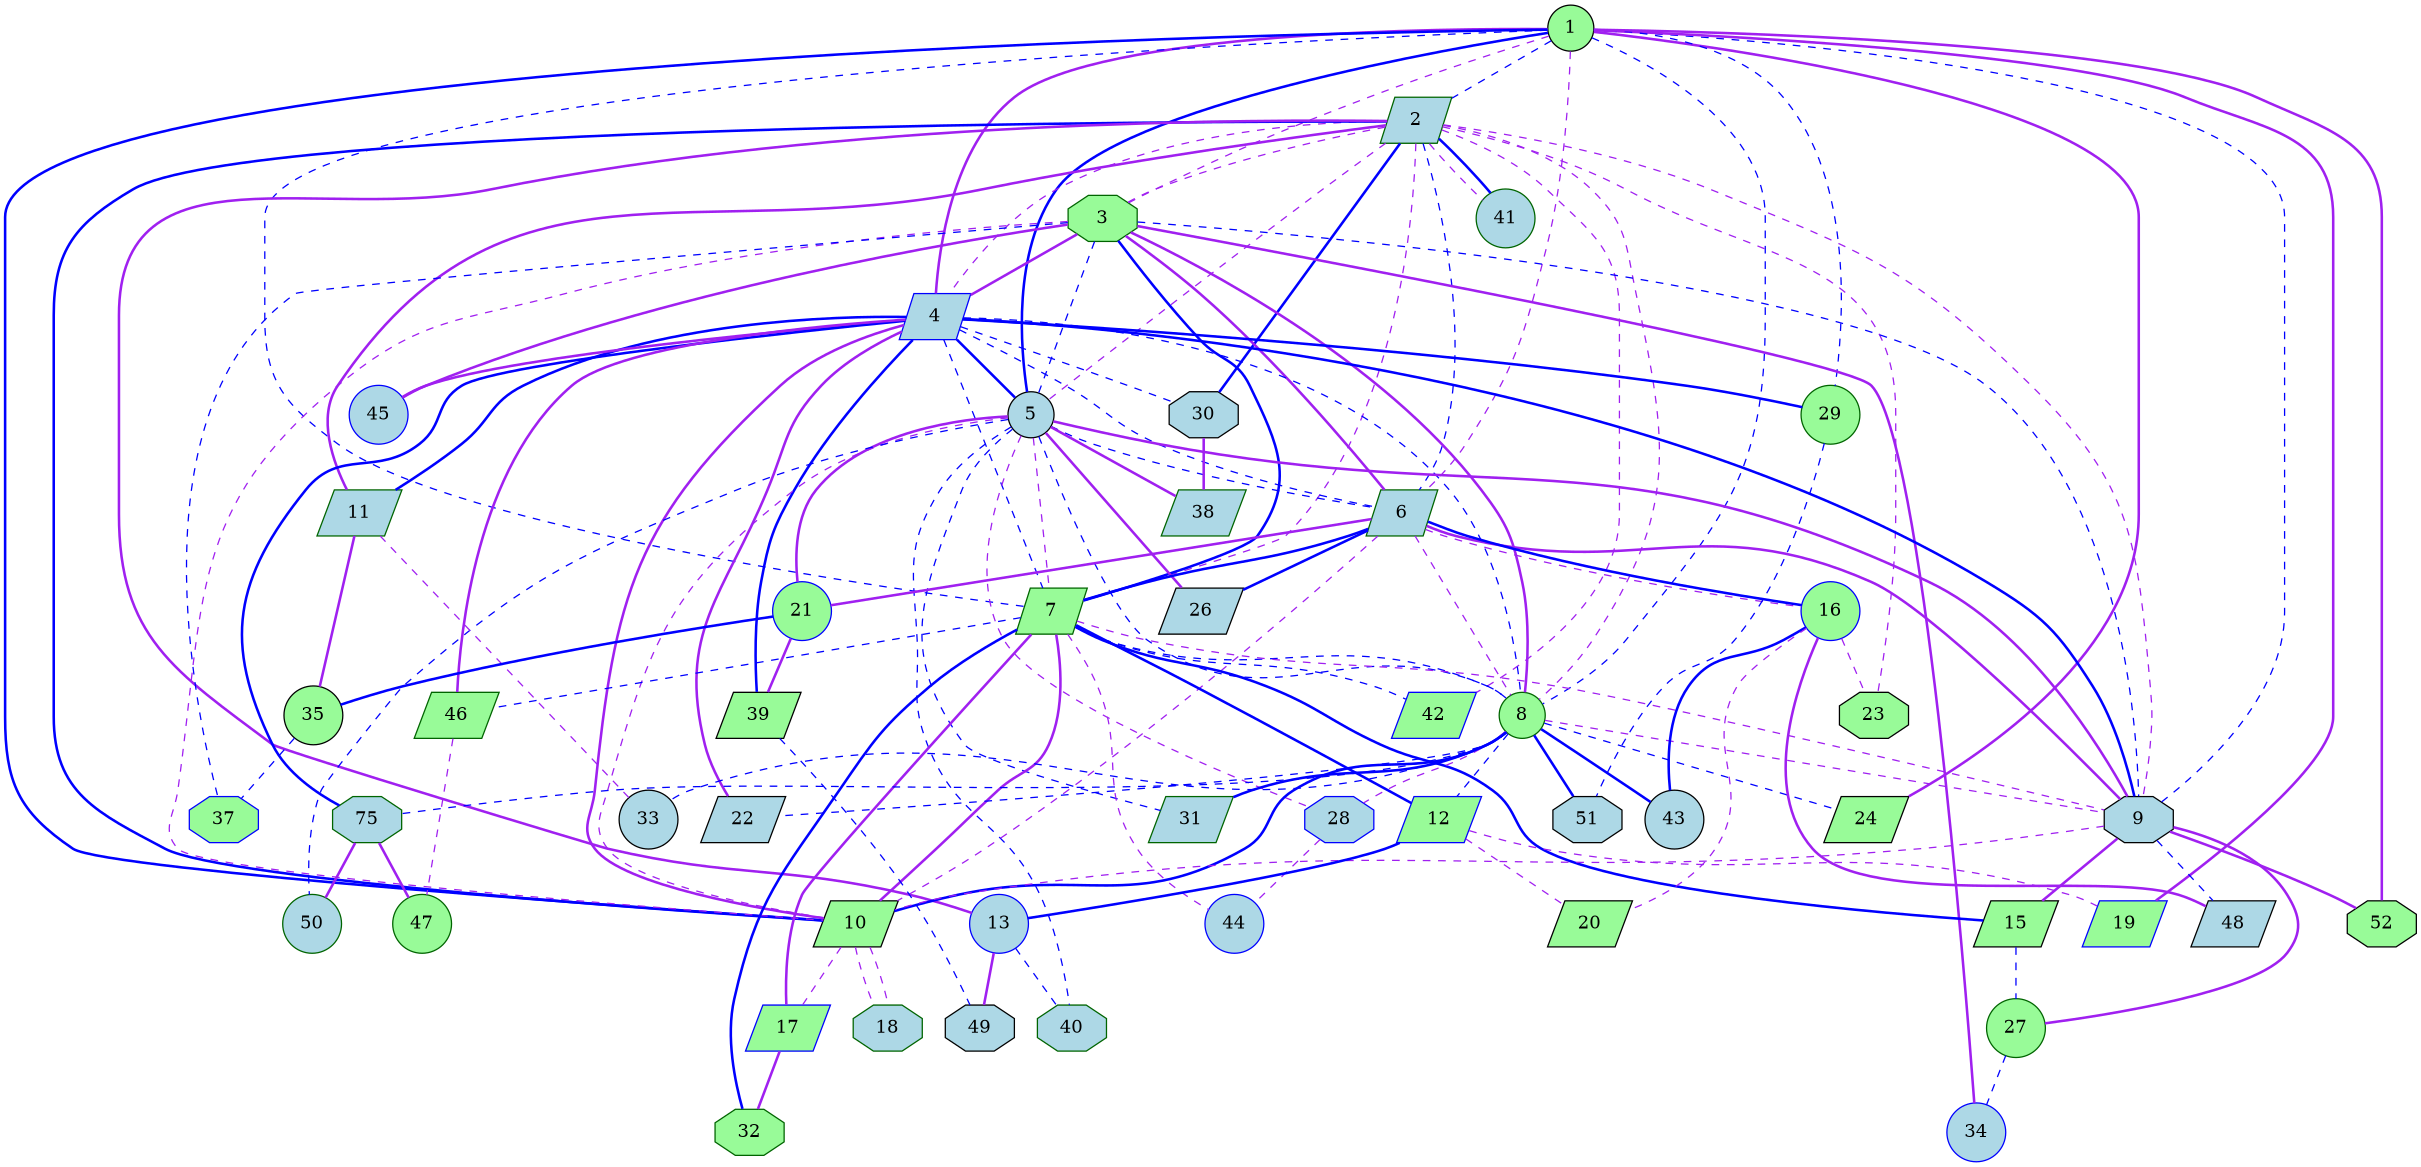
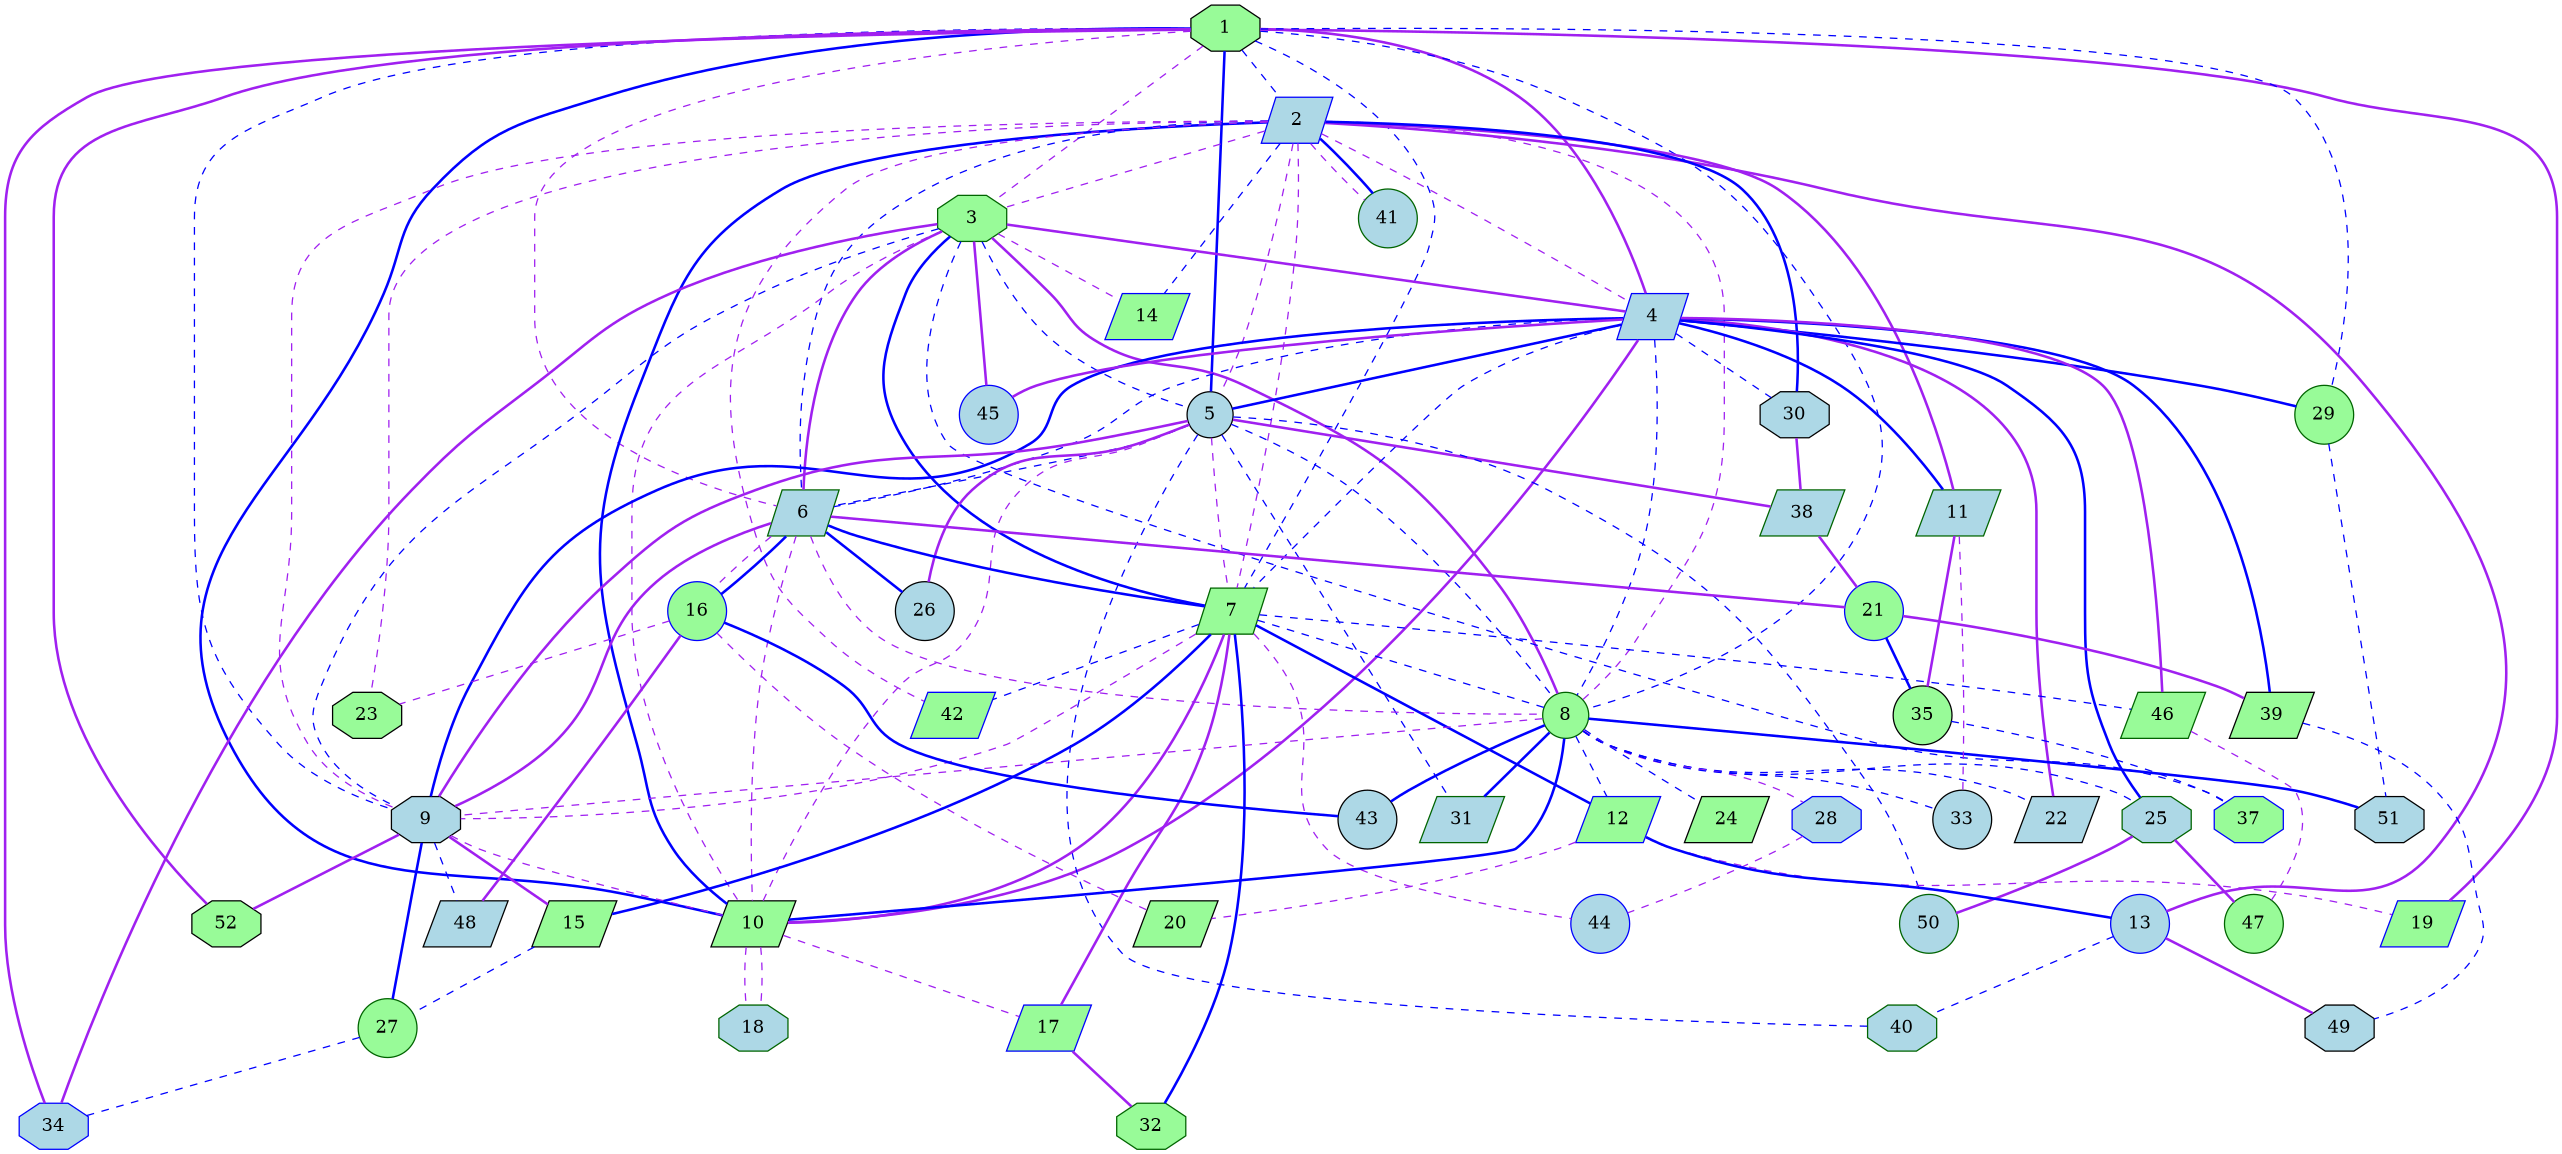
(1571, 28) -> (1225, 28)
(1416, 120) -> (1297, 120)
(2139, 257) -> (117, 89)
none -> (1147, 317)
(830, 476) -> (1832, 554)
(1201, 611) -> (925, 611)
(1044, 678) -> none
(367, 820) -> (2157, 820)
(2264, 970) -> (407, 921)
(1976, 1132) -> (54, 1126)
